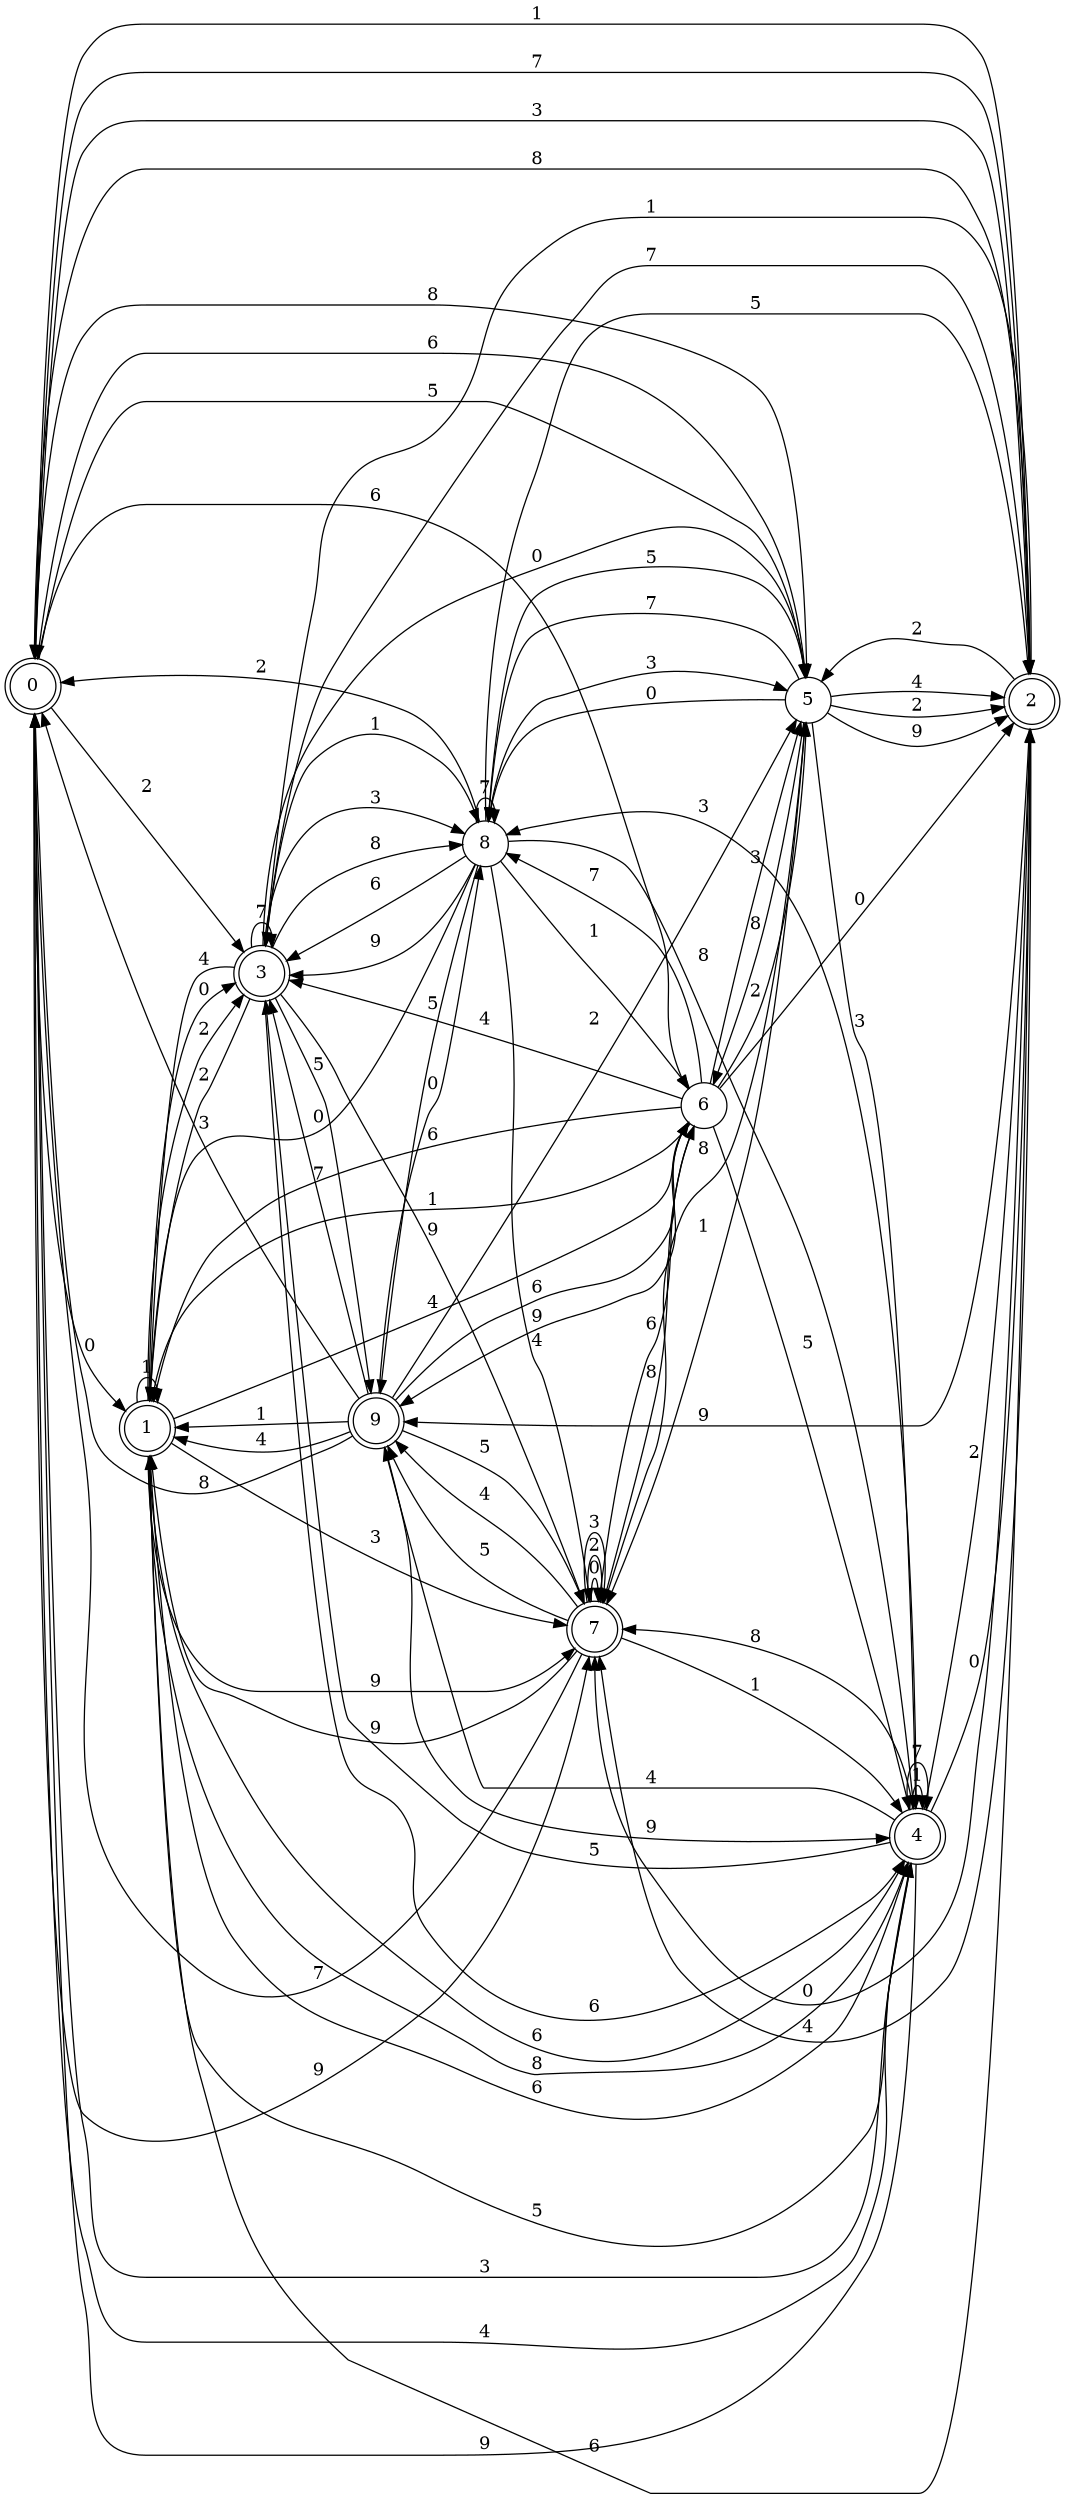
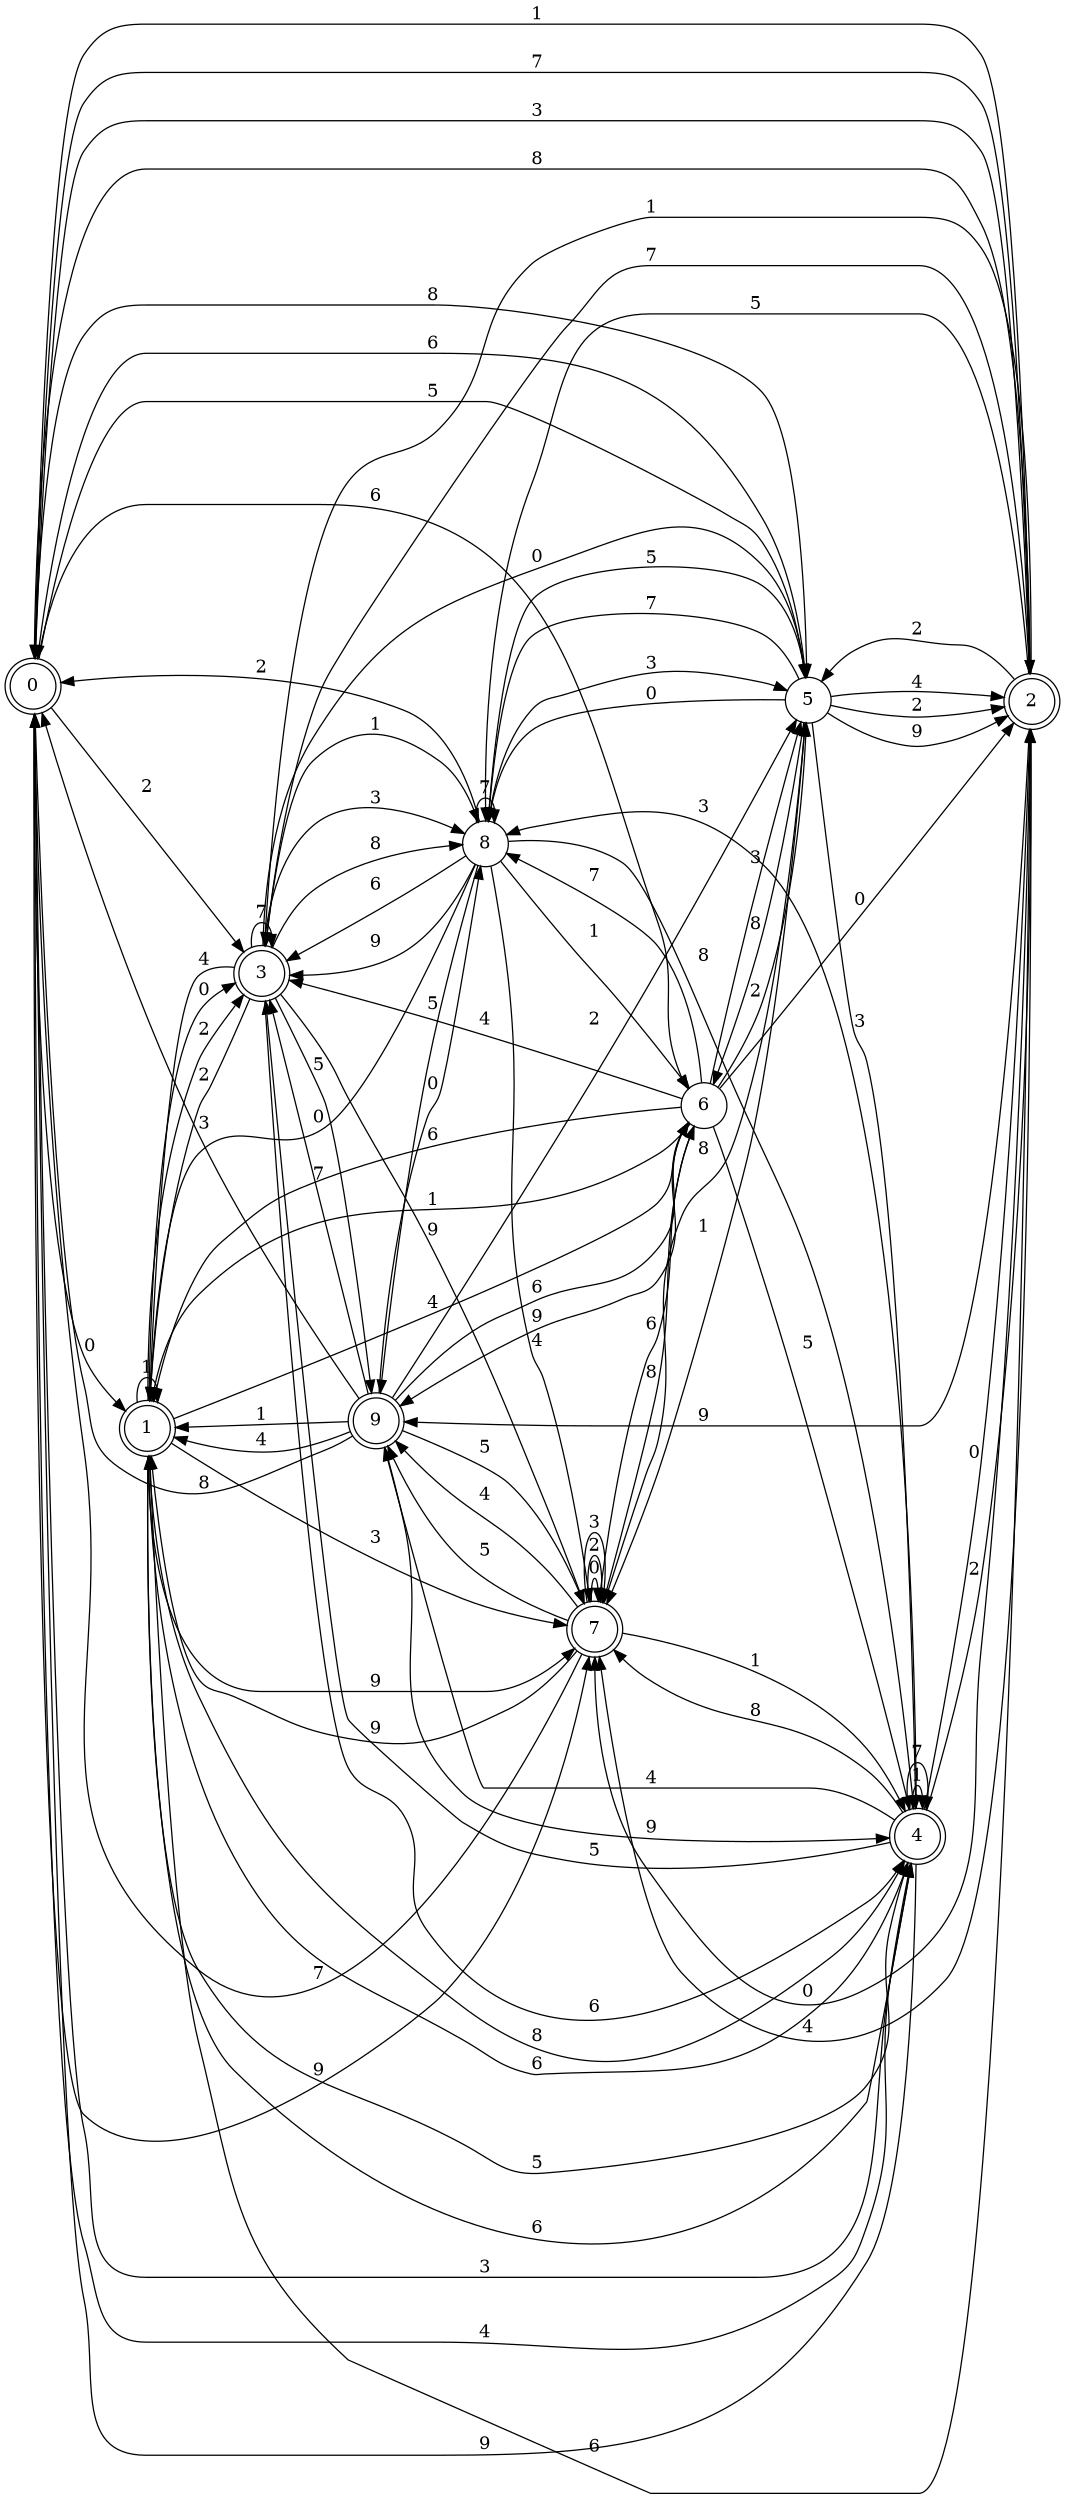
(689, 314) -> (702, 314)
